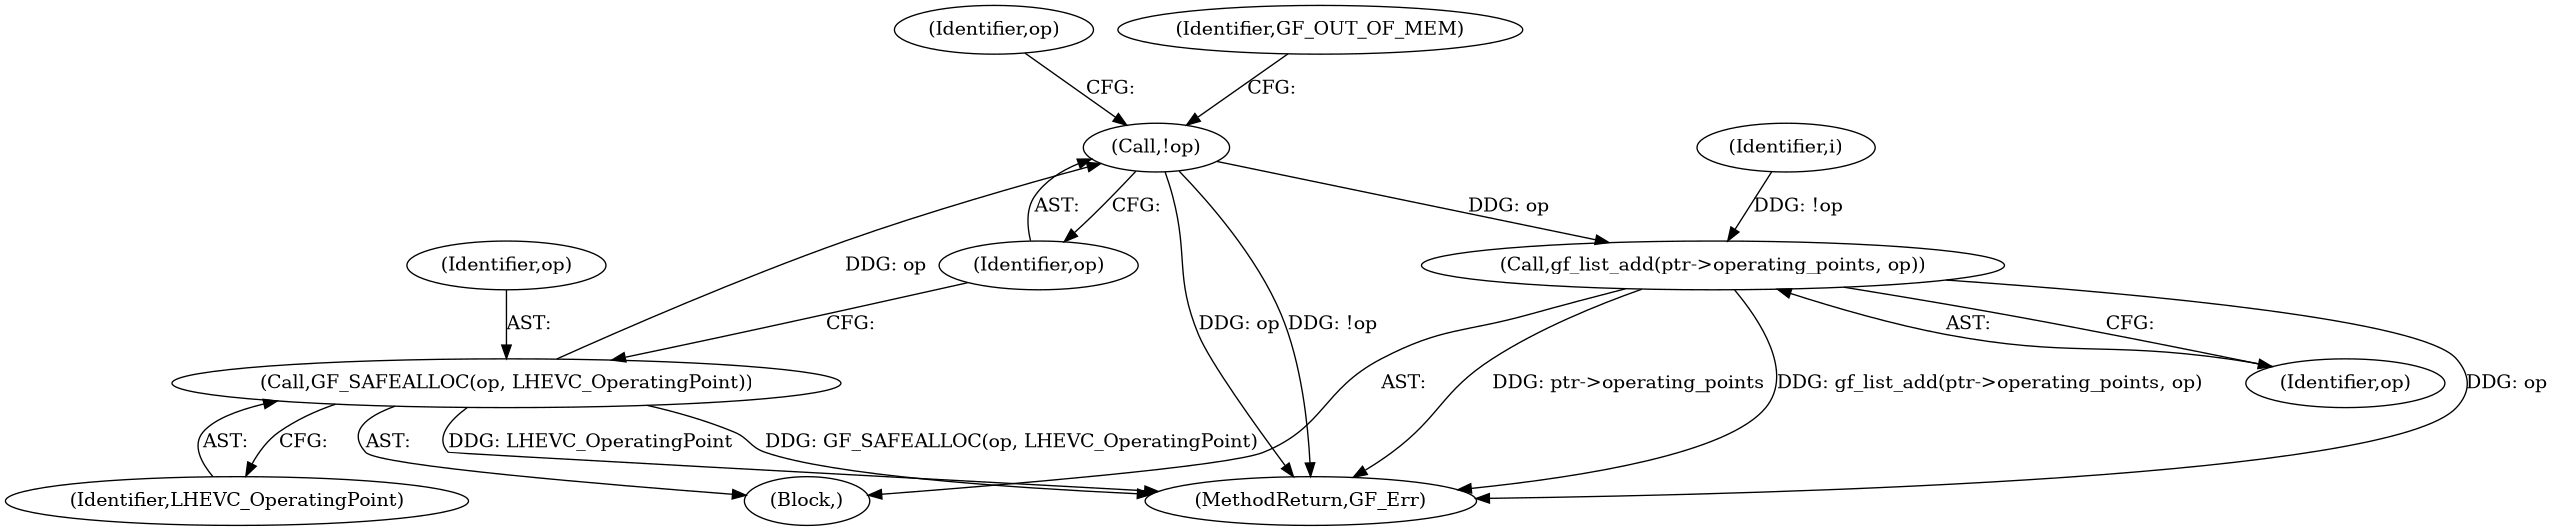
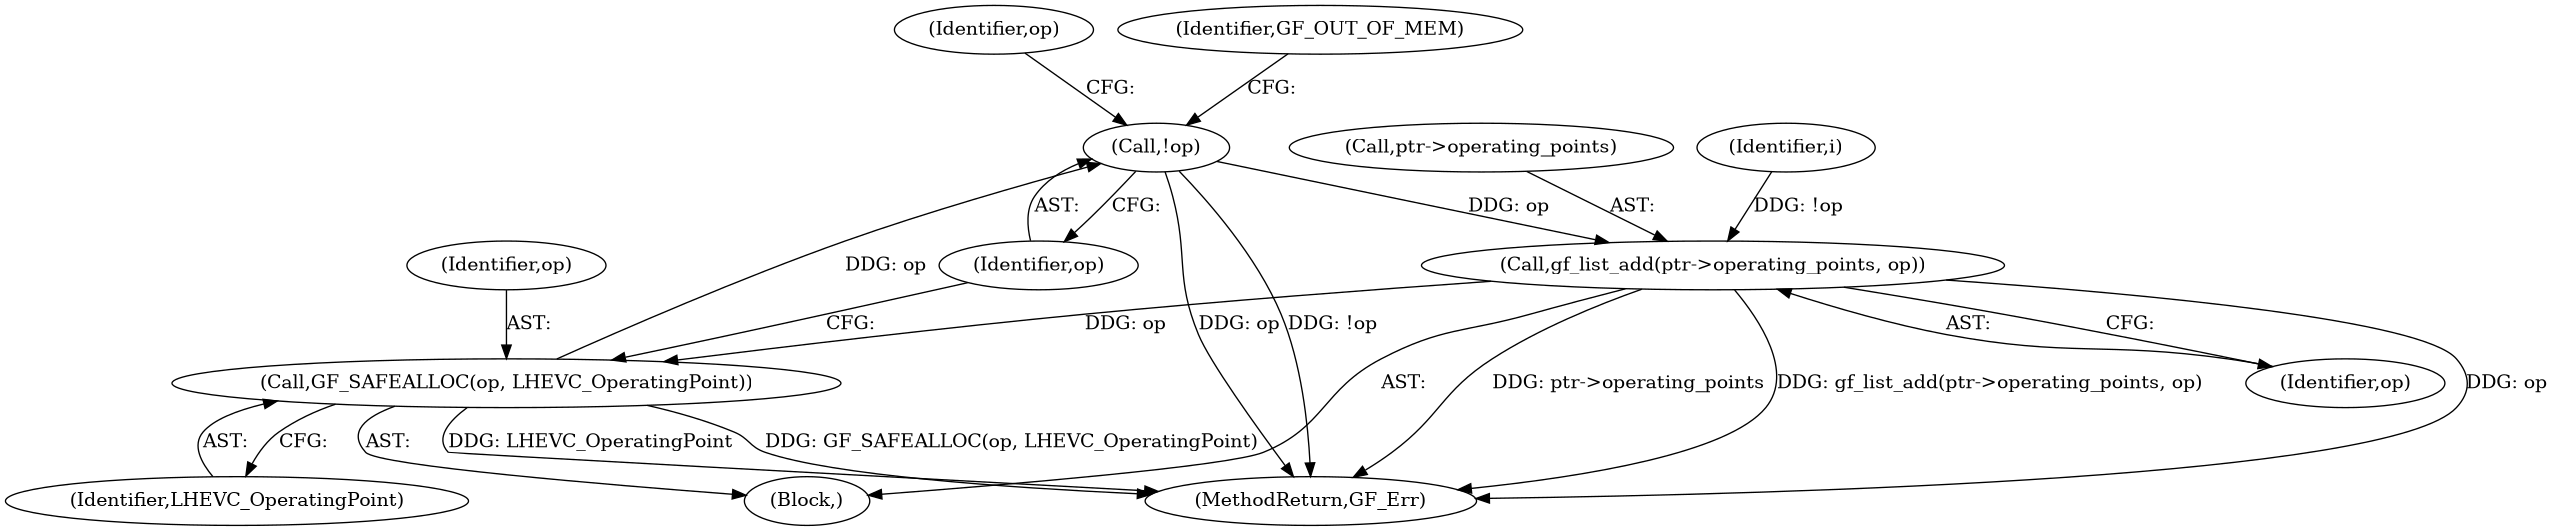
none -> (1481, 148)
none -> (1084, 314)
